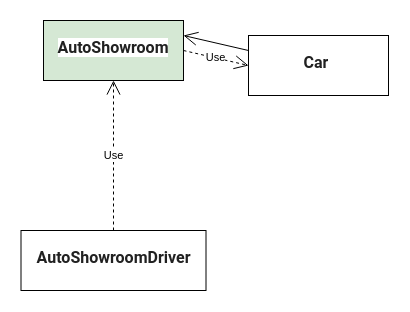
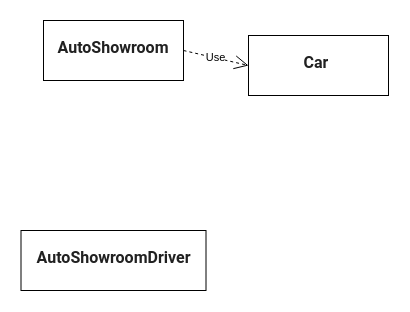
(217, 43) -> none
(114, 51) -> (114, 51)
(114, 157) -> none
